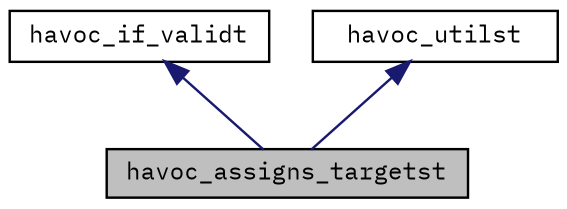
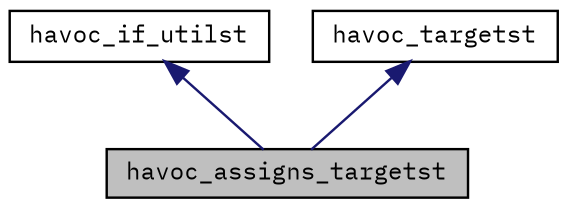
(139, 36) -> (139, 36)
(435, 36) -> (435, 36)
